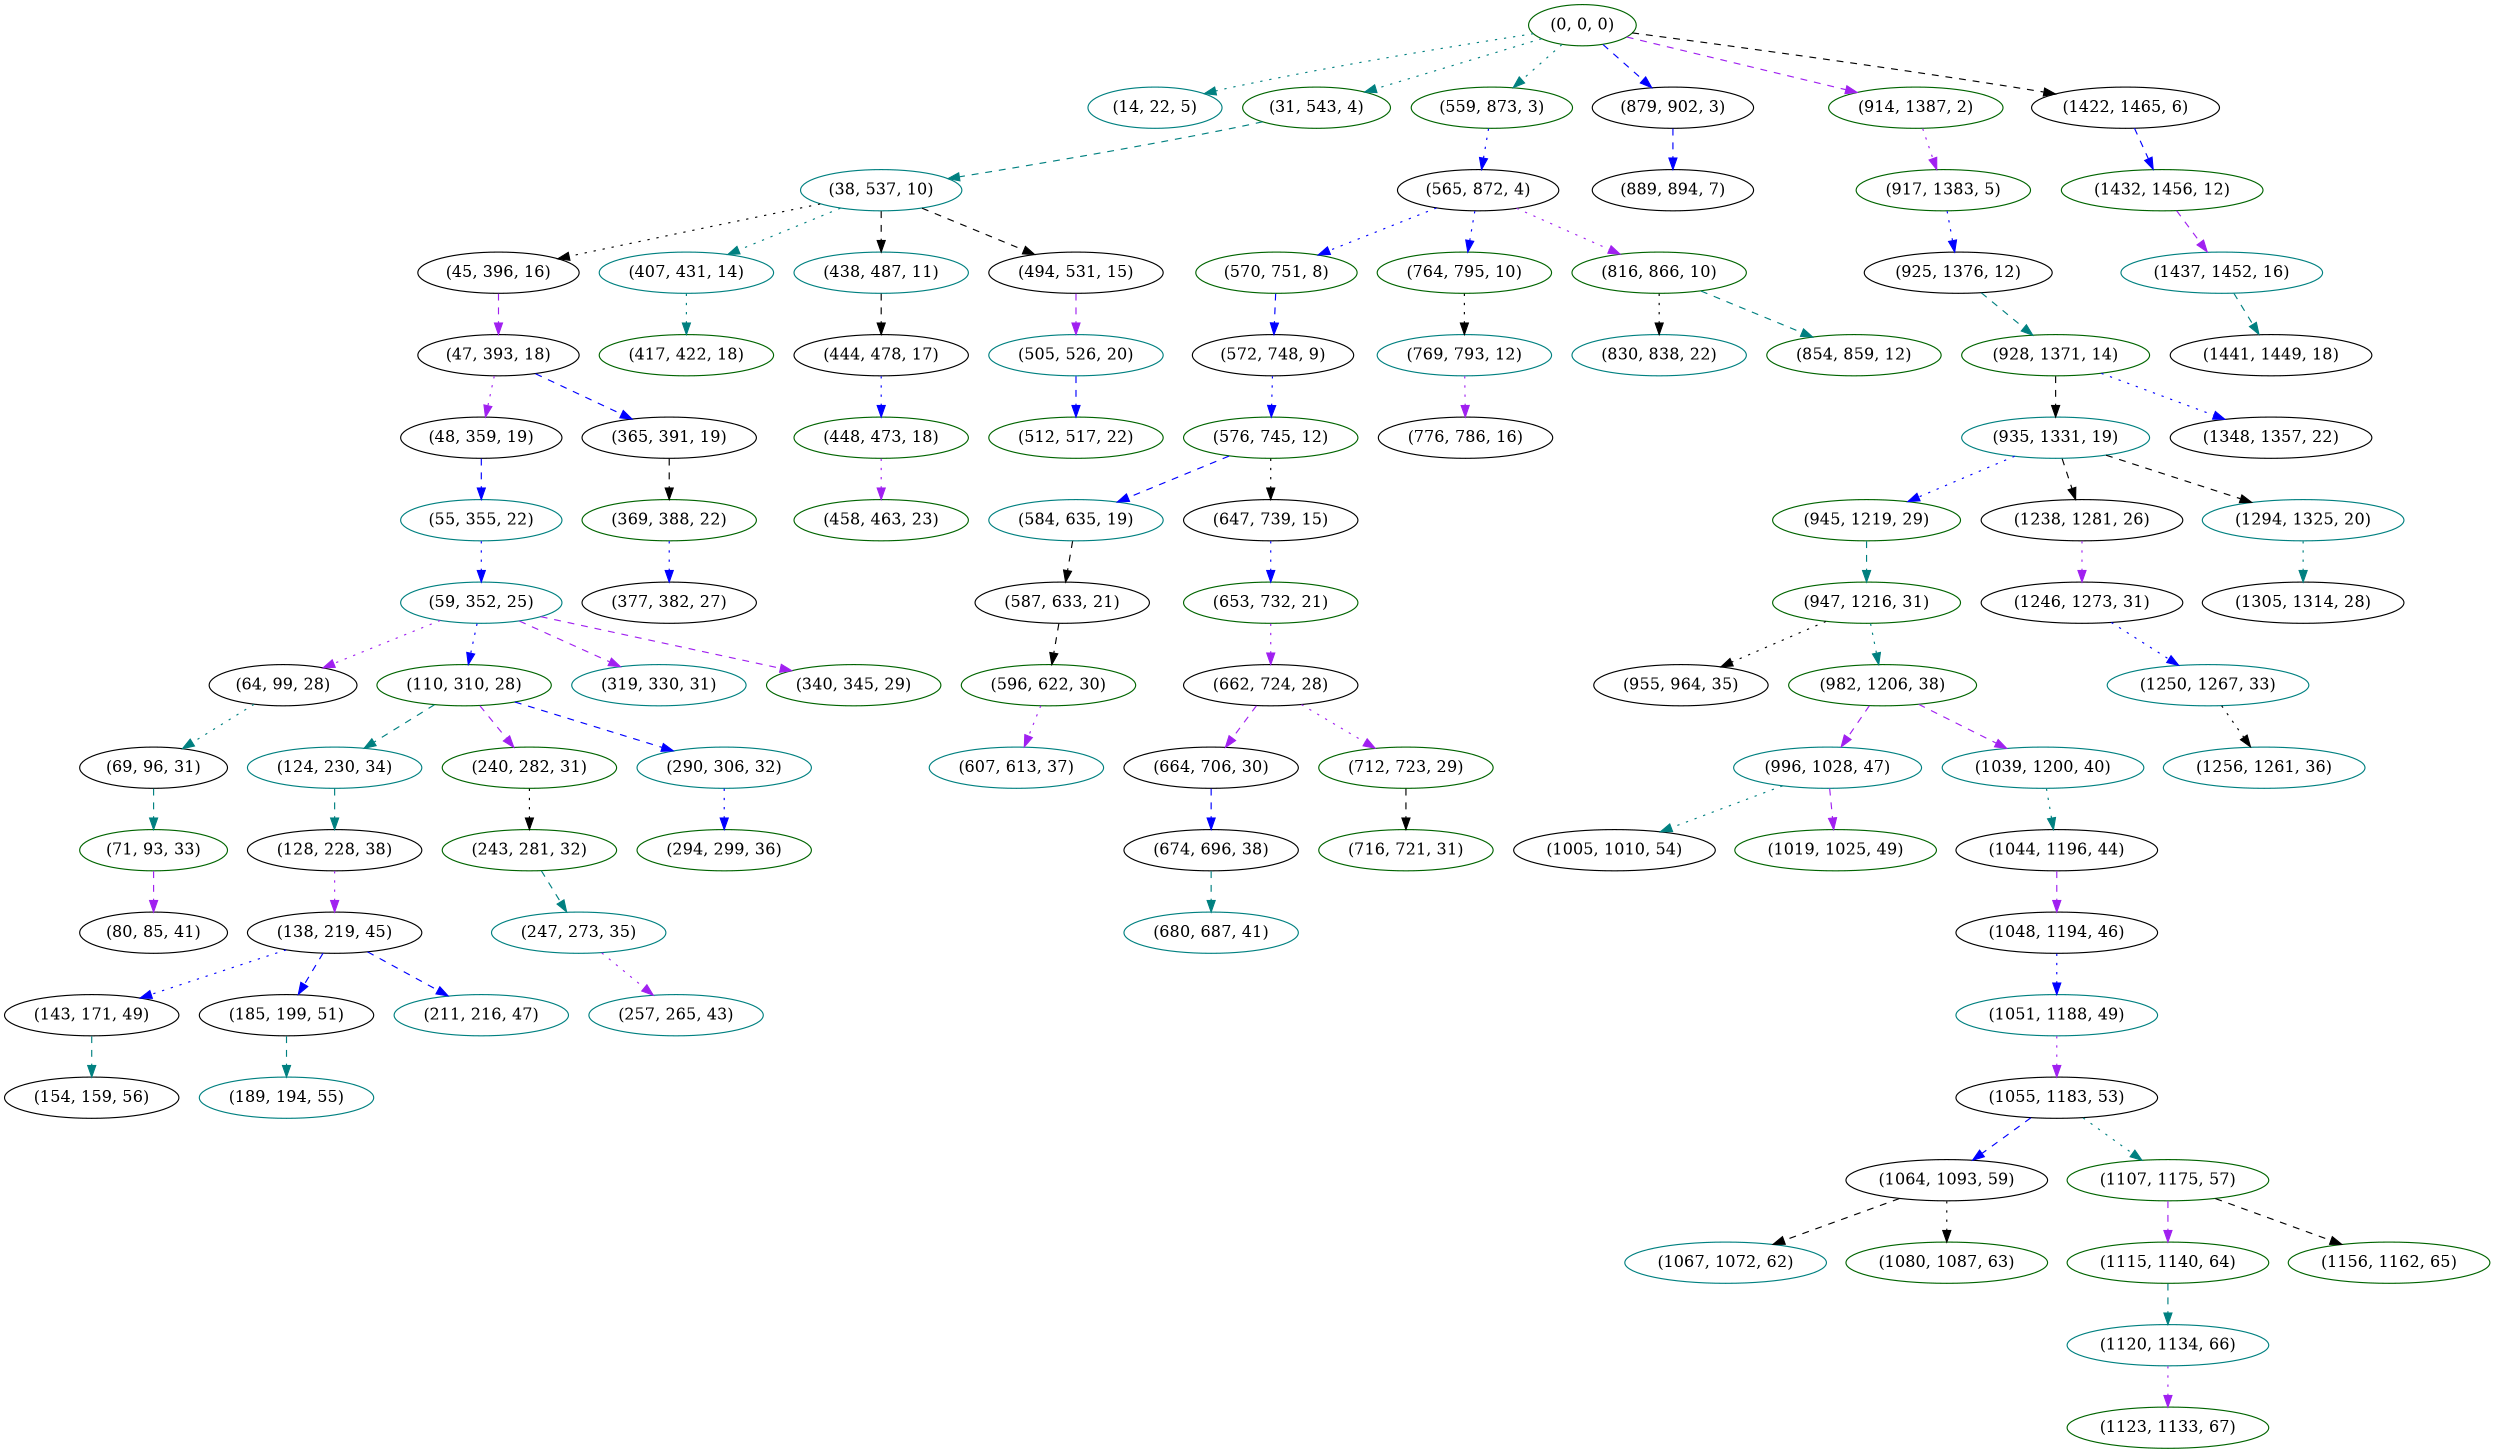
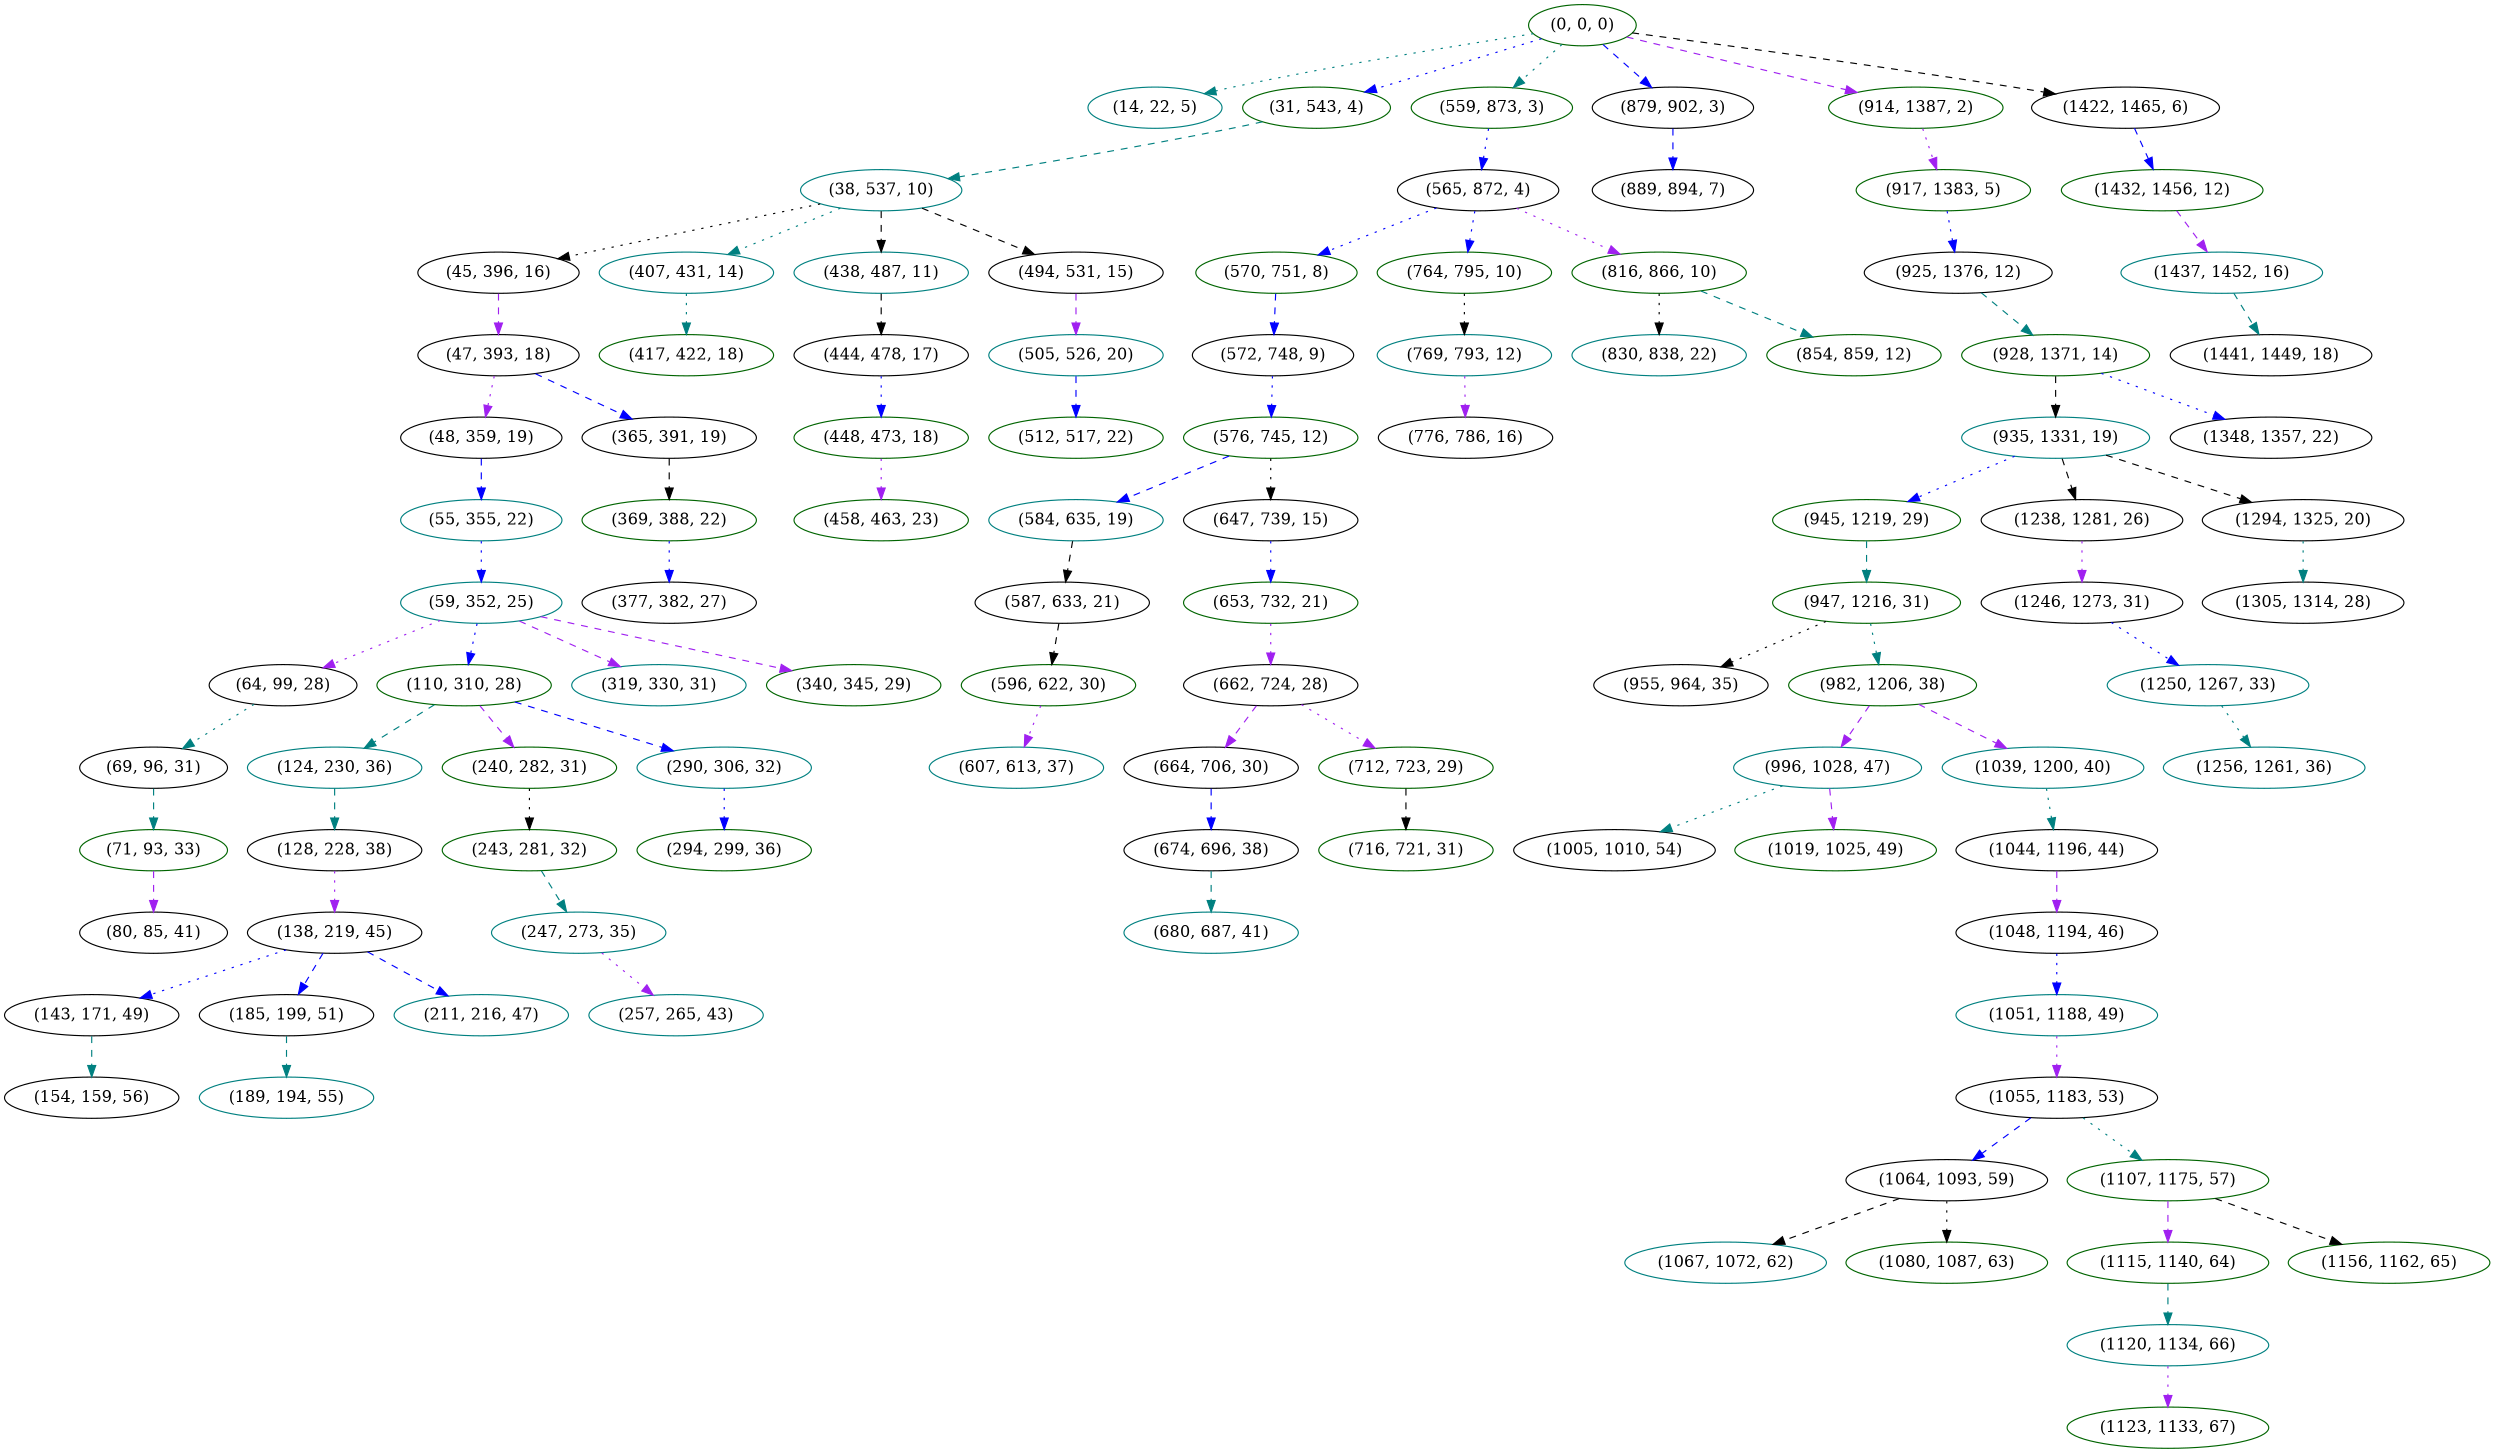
(1459, 64) -> (1459, 64)
(2303, 520) -> (2303, 520)
(2233, 721) -> (2233, 721)
(335, 768) -> (335, 768)
